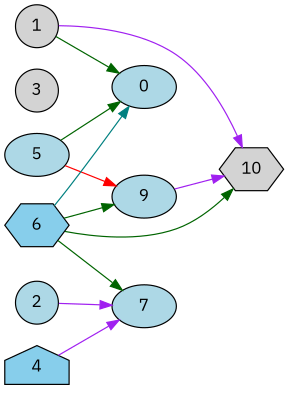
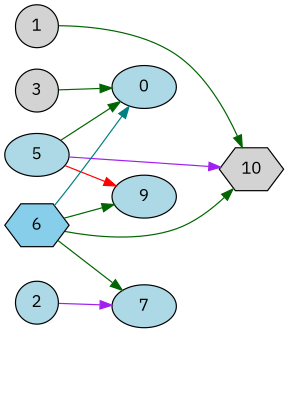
(168, 50) -> (168, 50)
(82, 52) -> (79, 89)
(193, 184) -> (139, 162)
(37, 367) -> none
